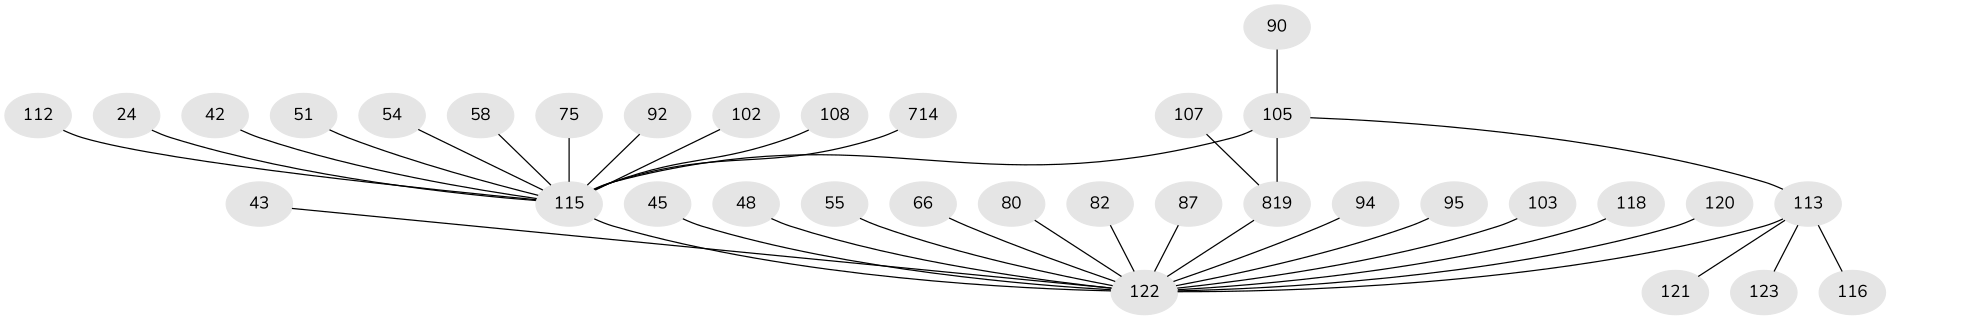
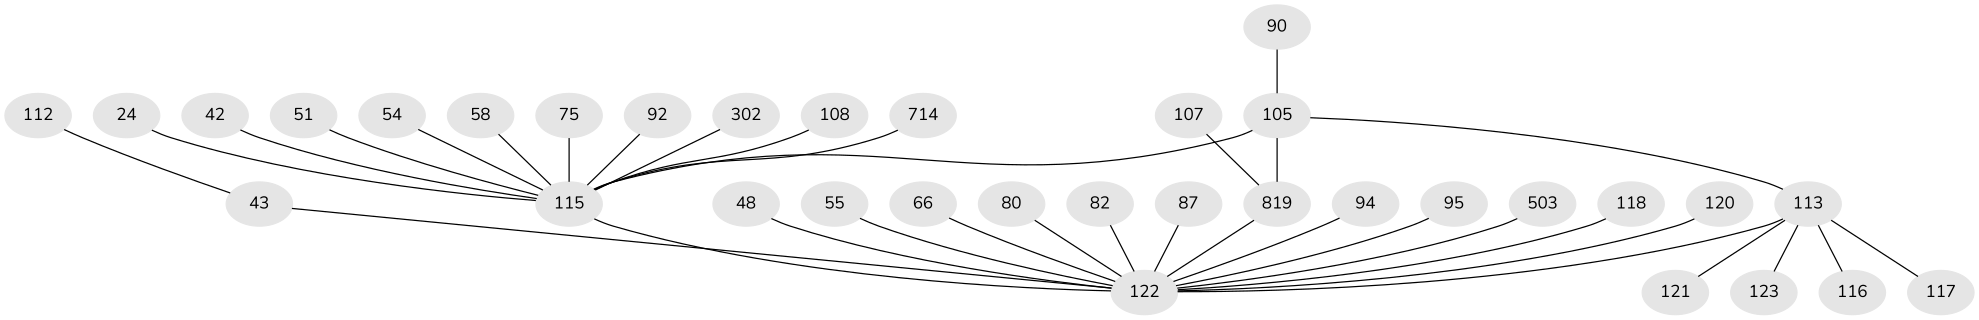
(746, 116) -> (746, 116)
(263, 169) -> (147, 163)
(658, 204) -> none
(1543, 204) -> (1543, 204)
none -> (1941, 293)
